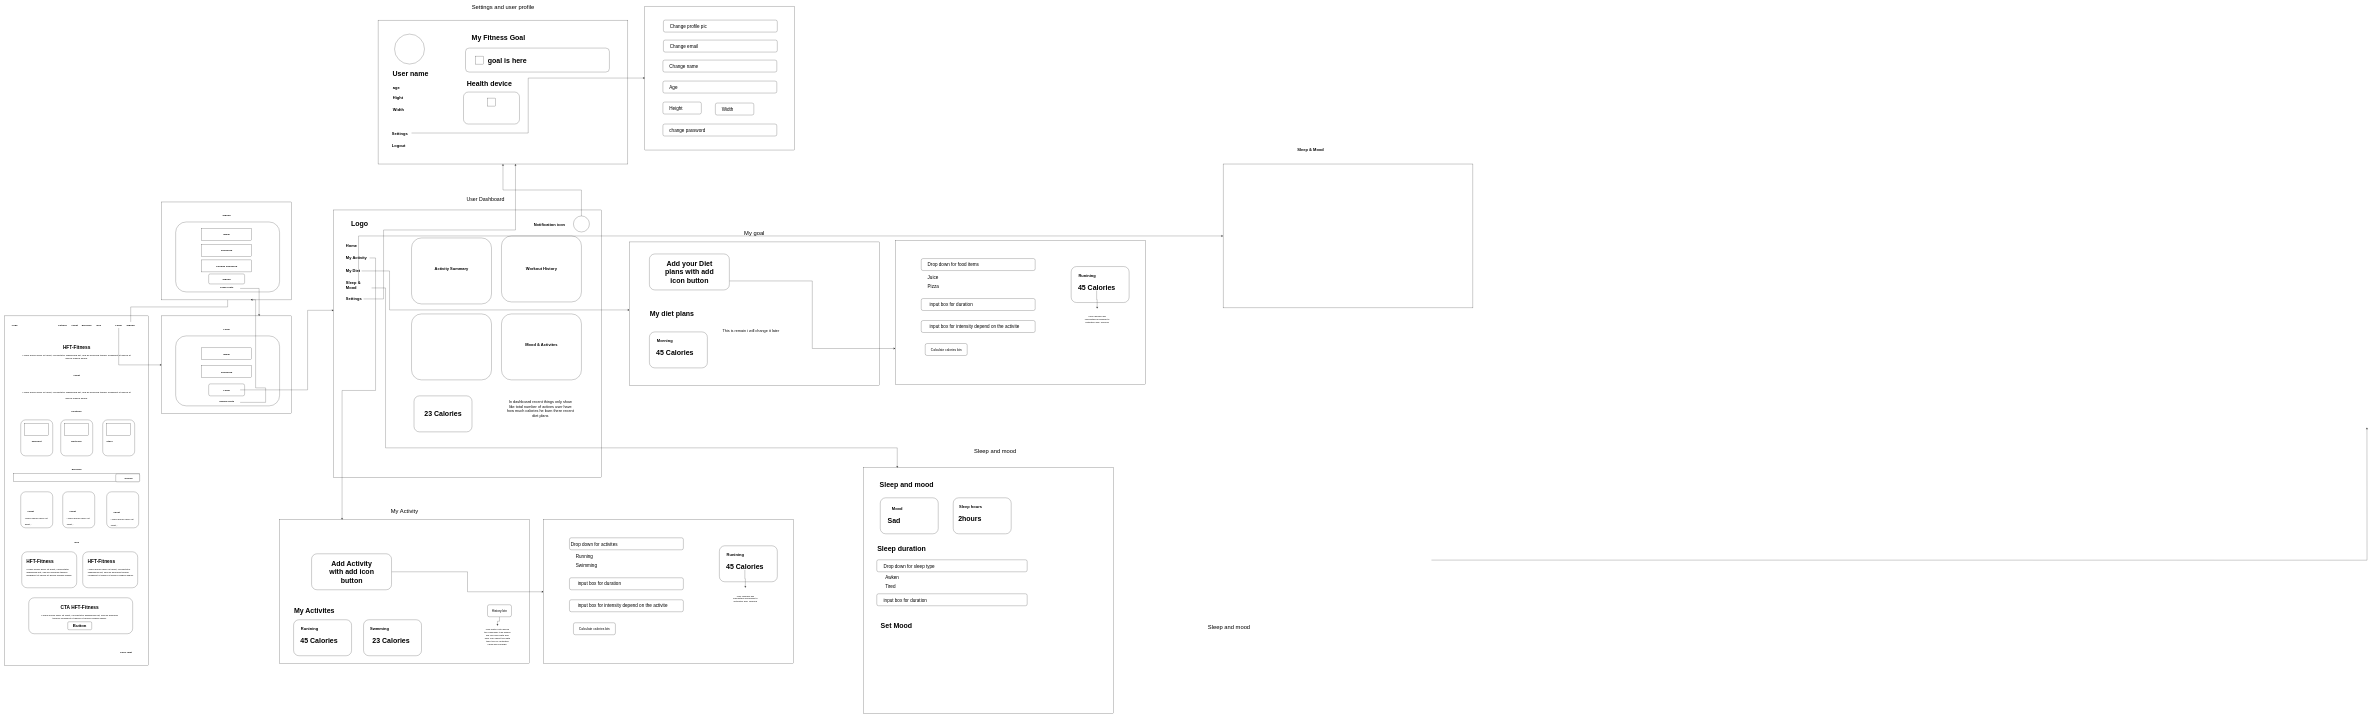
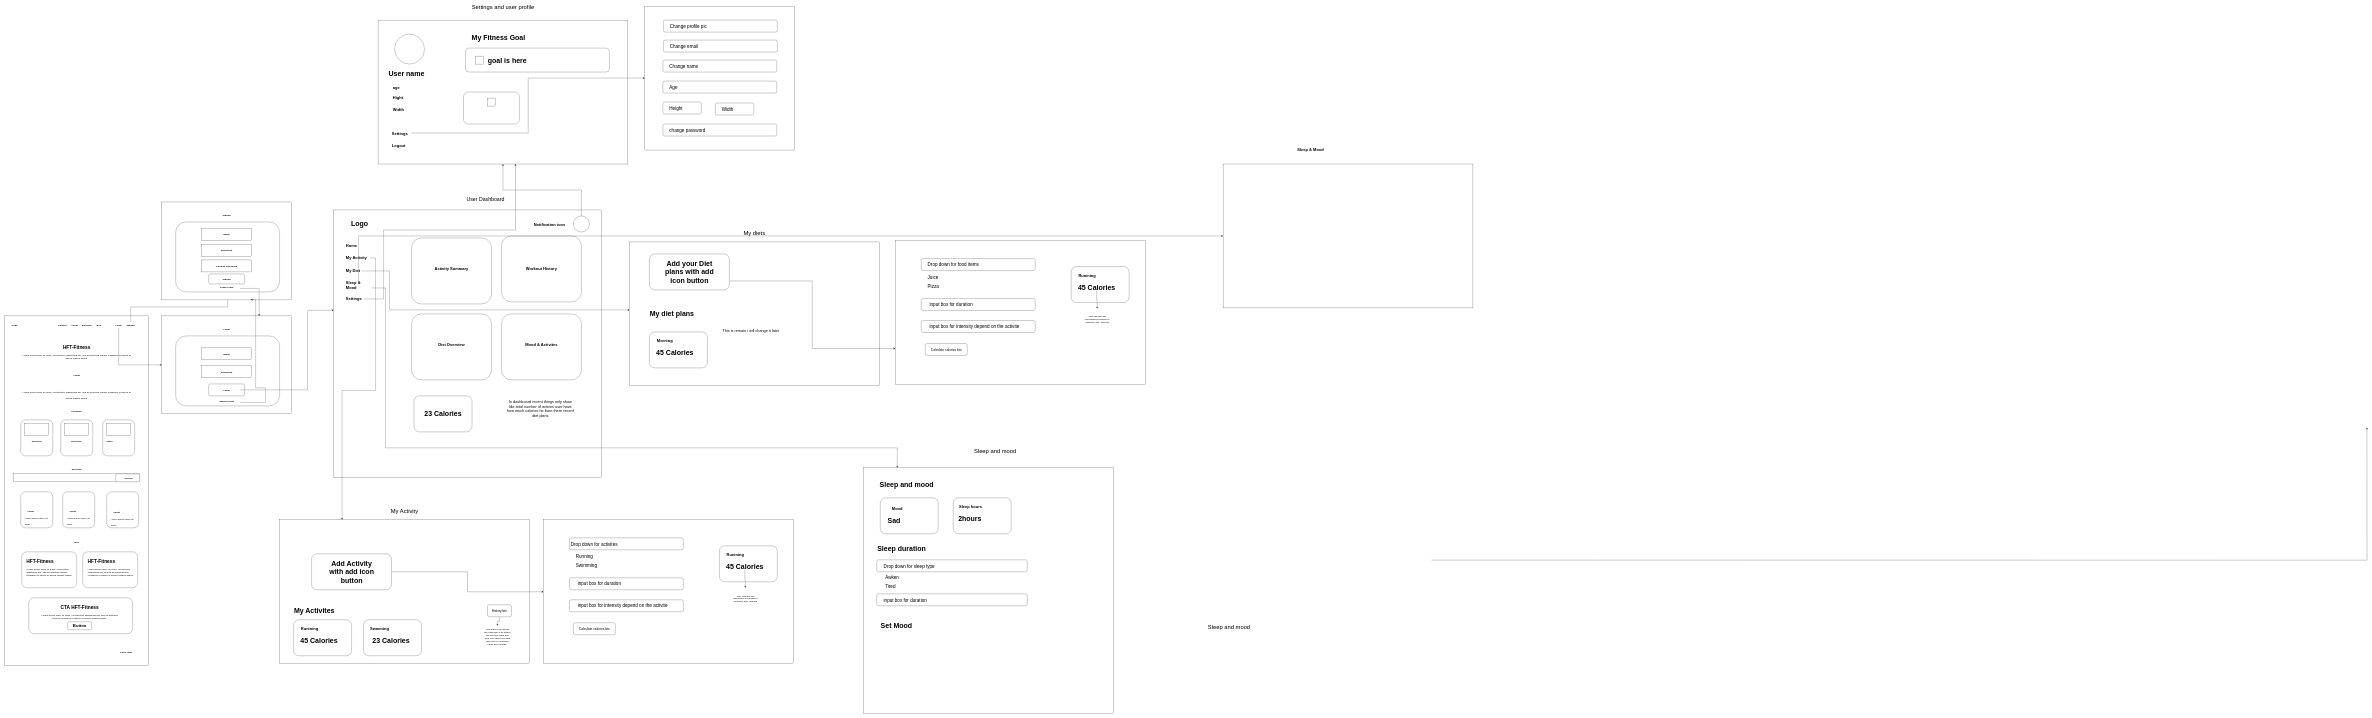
(410, 73) -> (406, 73)
(497, 83) -> none
(754, 233) -> (754, 233)
none -> (451, 345)
